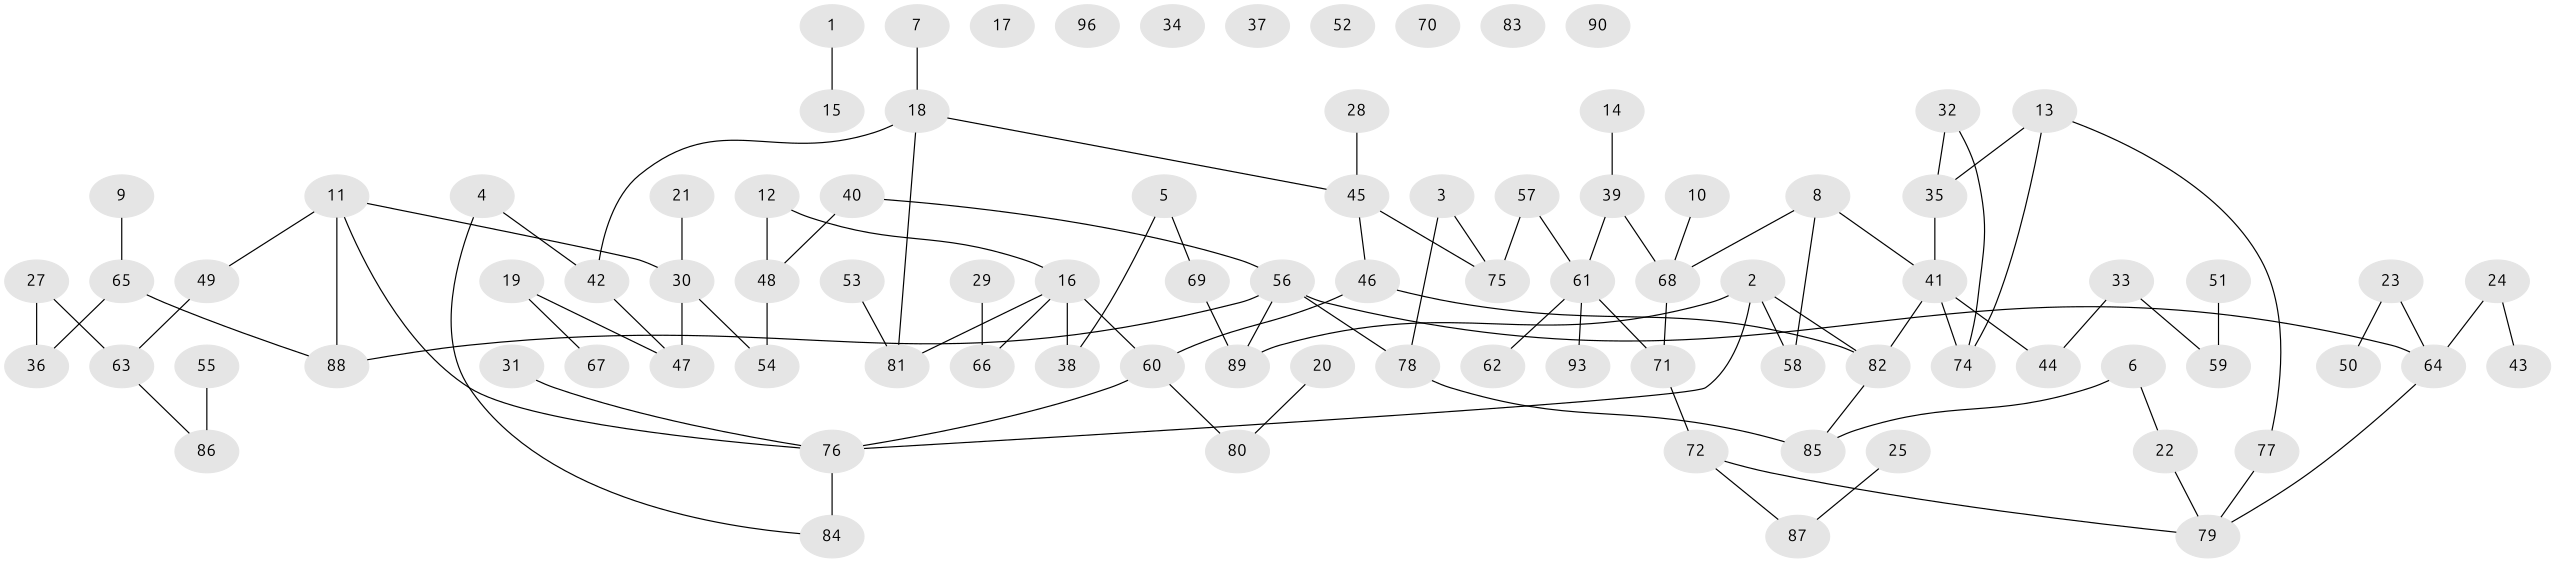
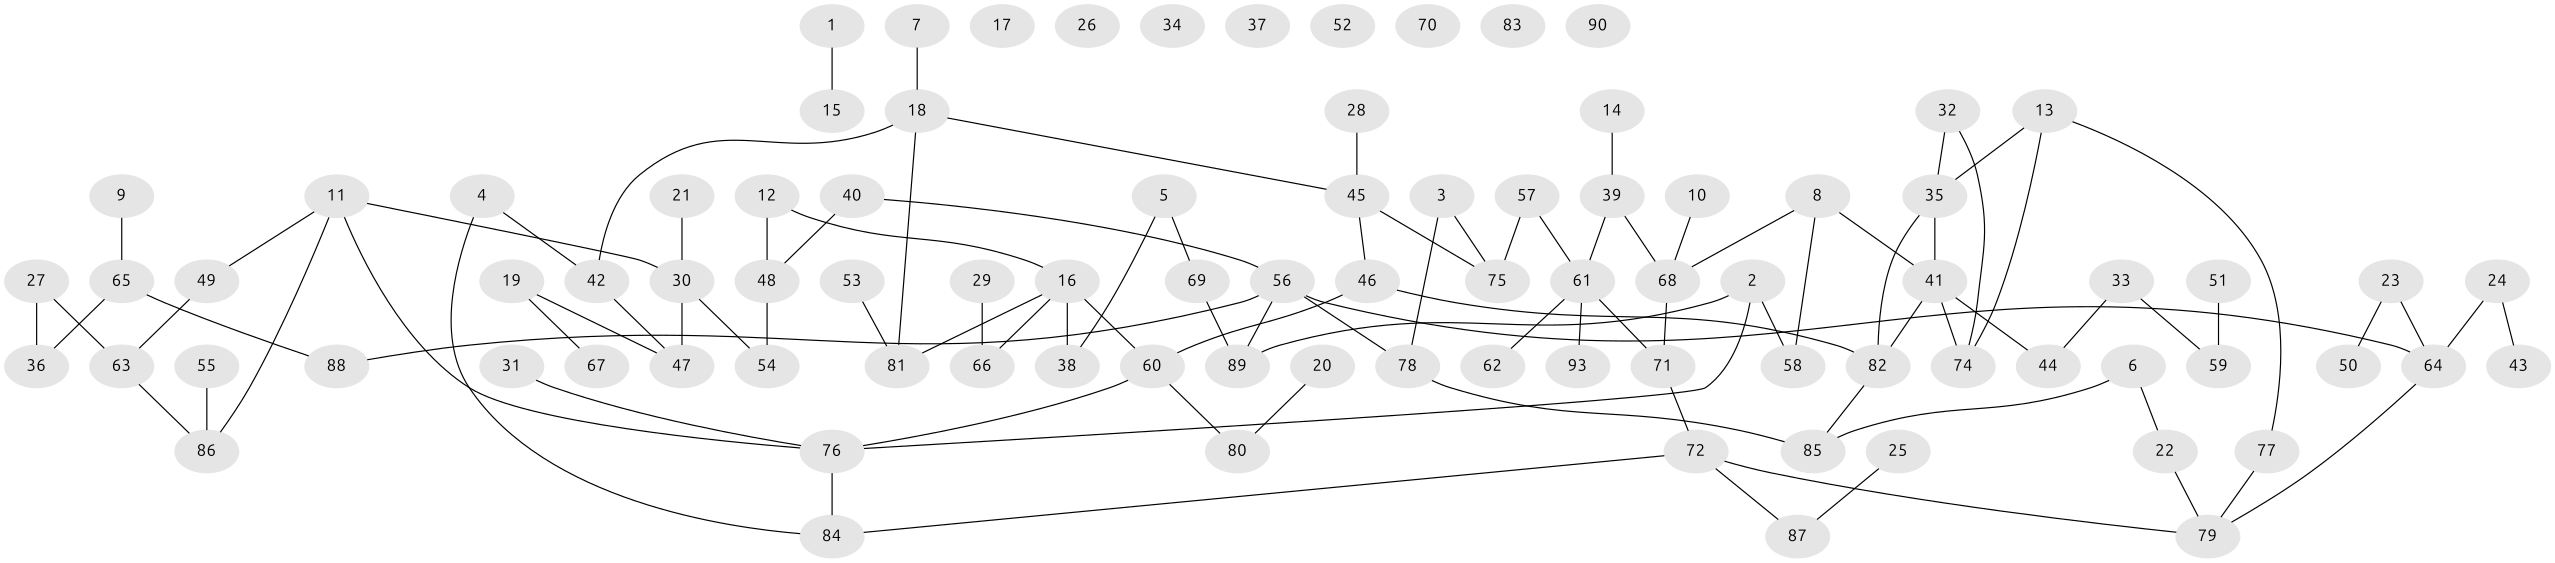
(1087, 26) -> (1087, 26)
(337, 281) -> (280, 328)
(1811, 321) -> (1887, 276)
none -> (1264, 494)
